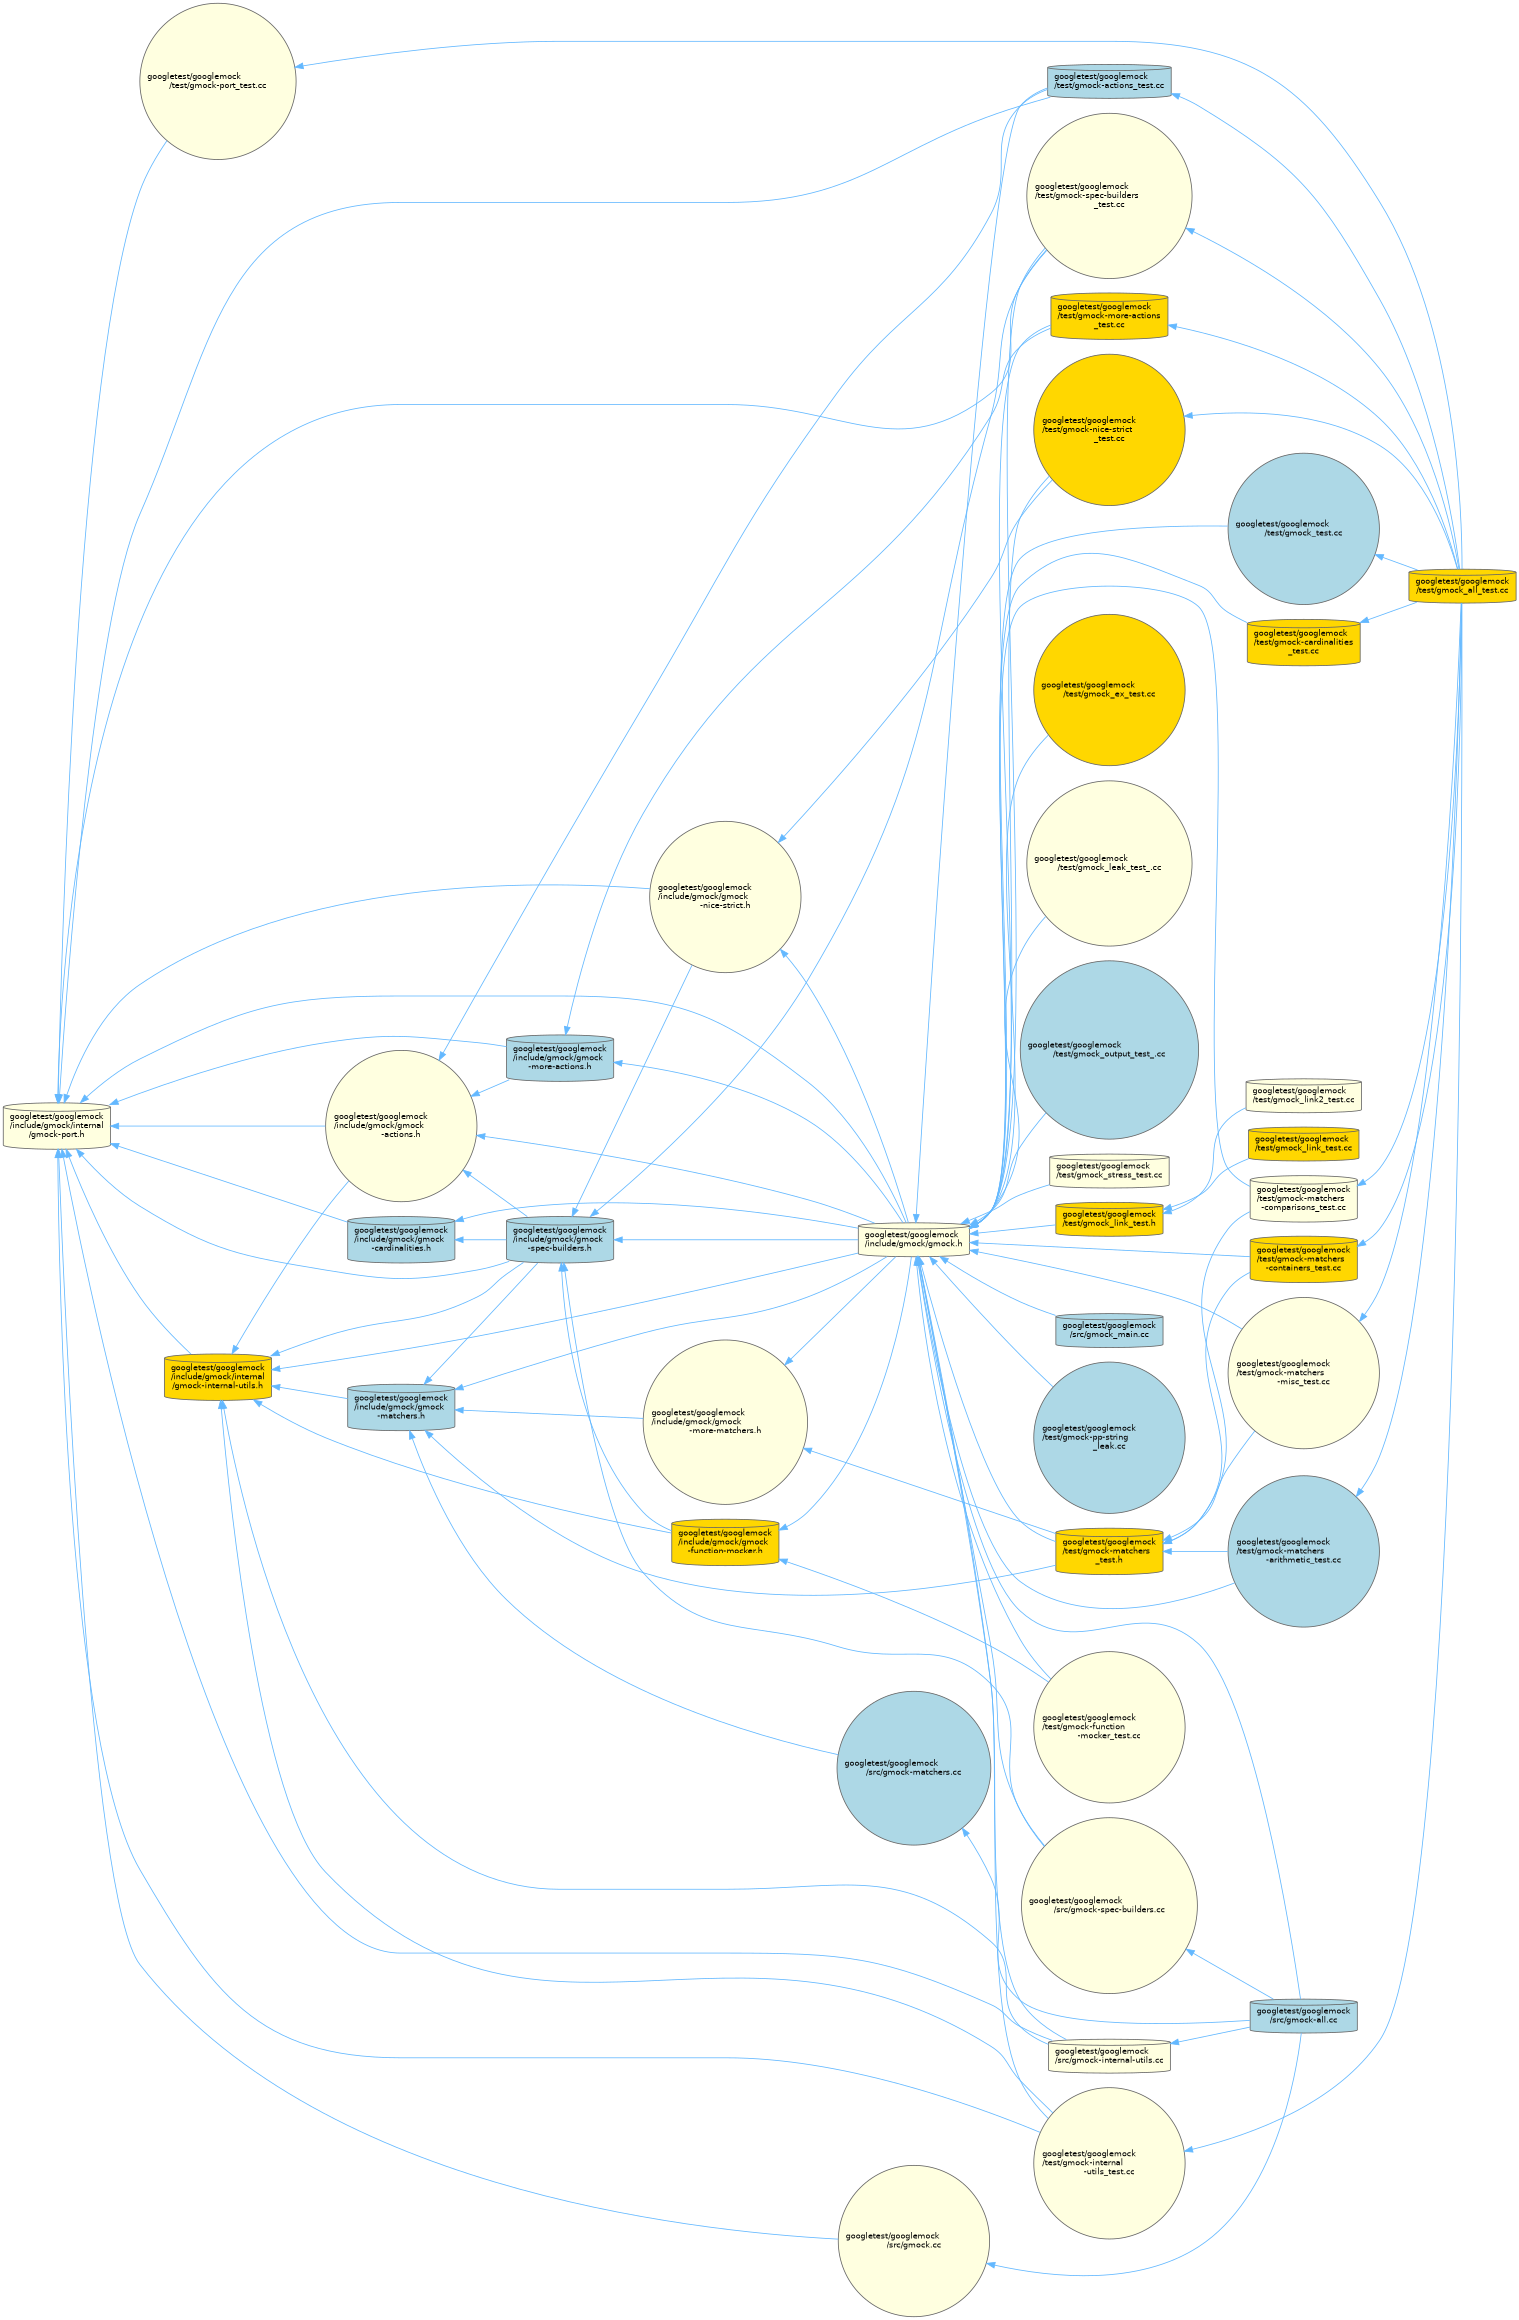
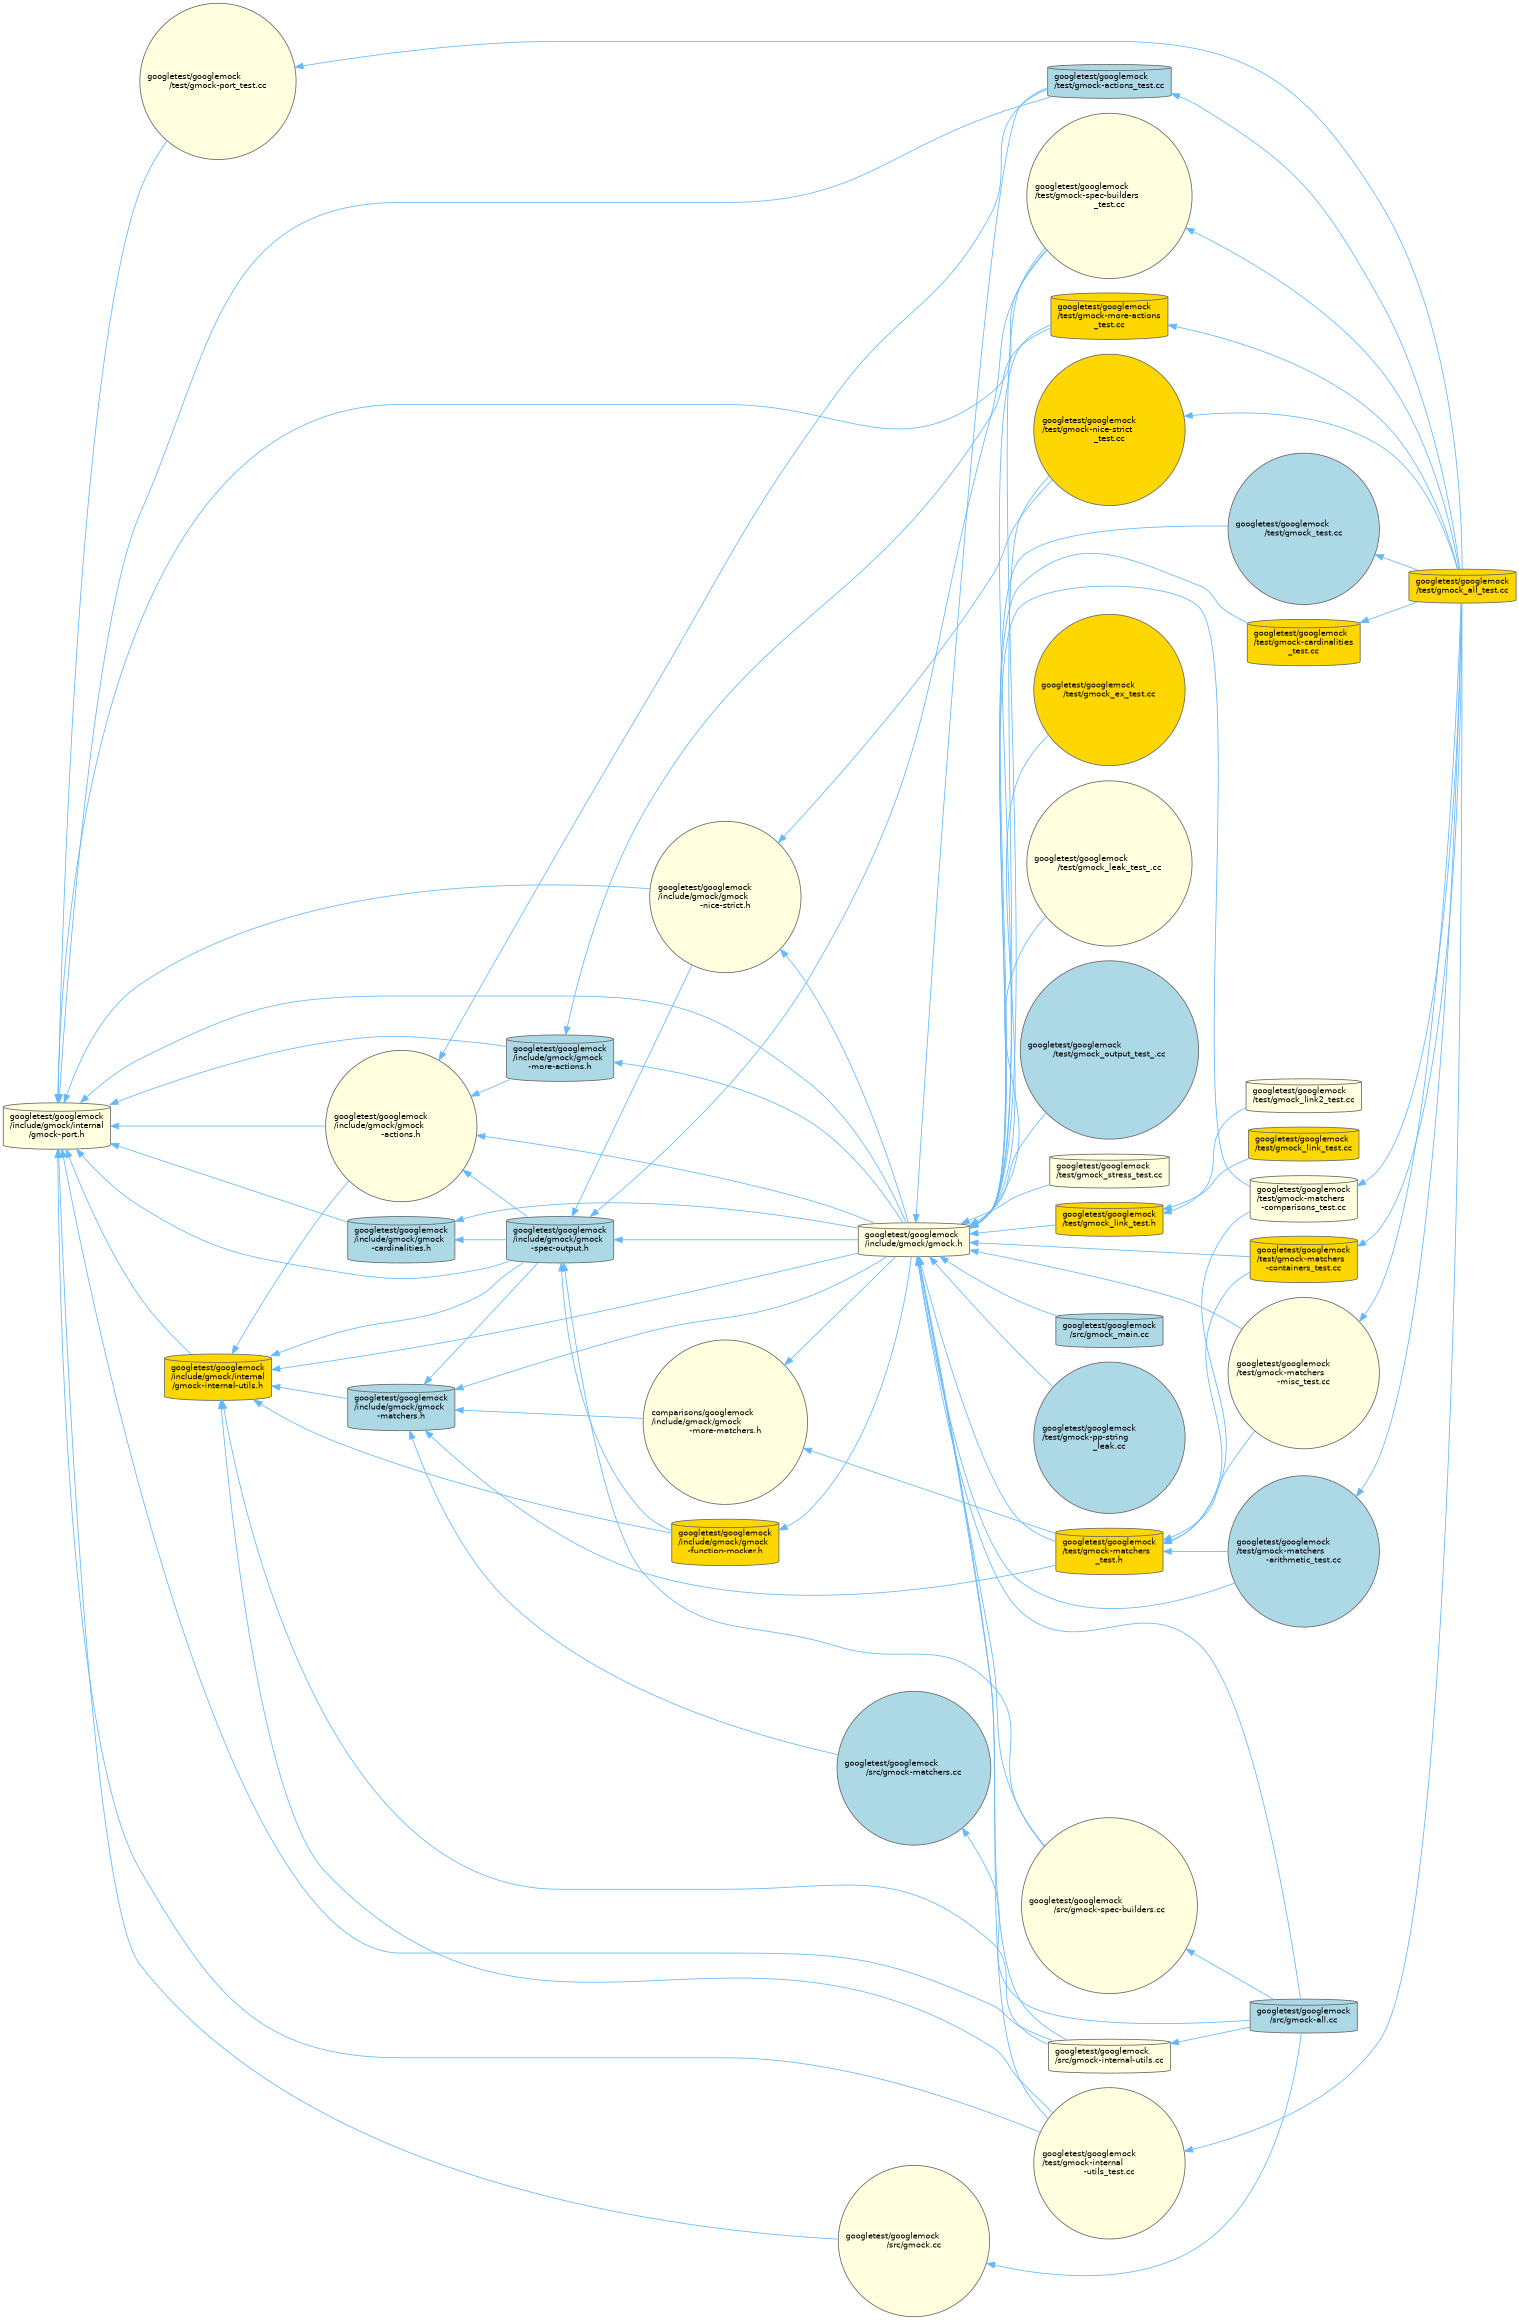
(560, 1240) -> (560, 1240)
(725, 1422) -> (725, 1422)
(1109, 1727) -> none
